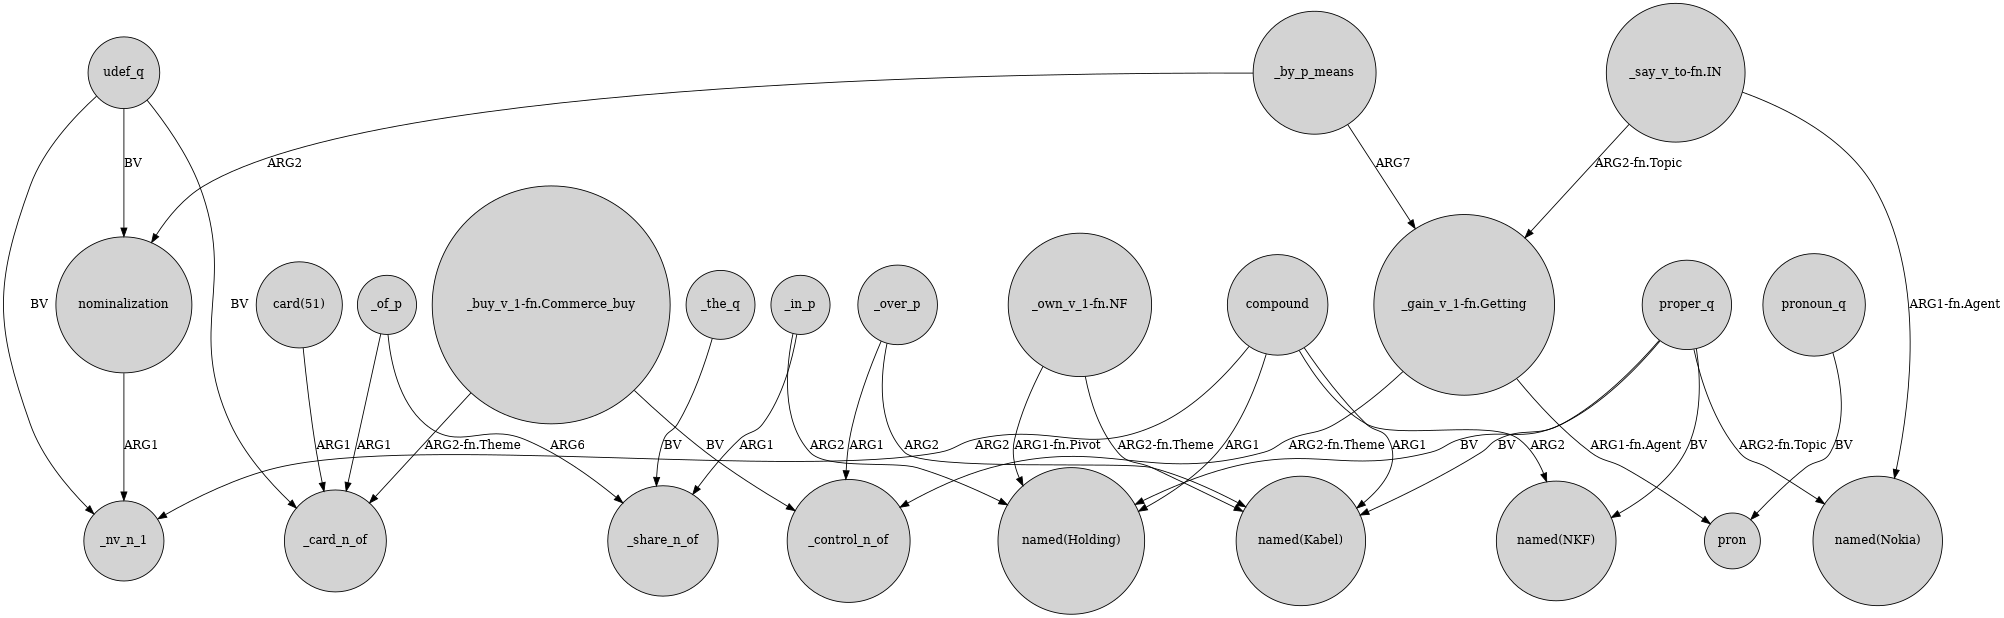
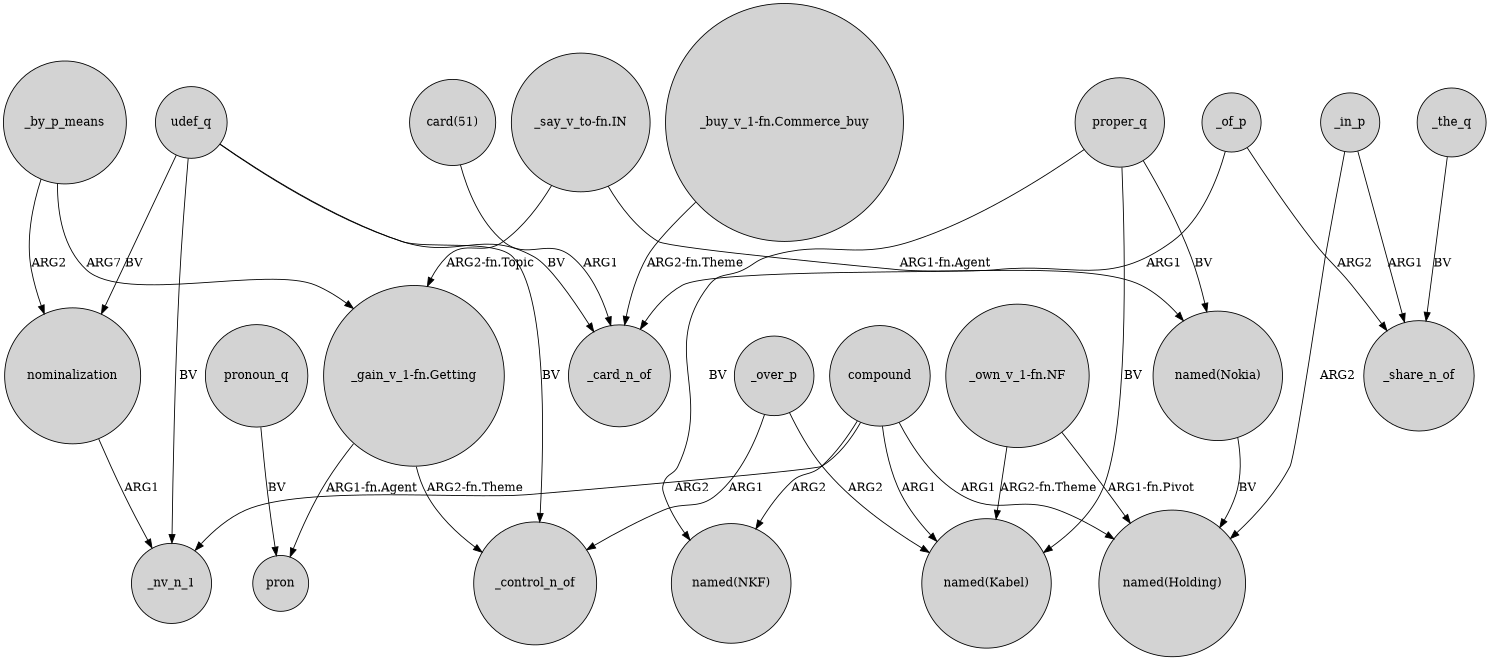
(568, 446) -> (1355, 263)
(1783, 446) -> (1204, 263)
(707, 453) -> (512, 257)
(1416, 455) -> (1239, 480)
